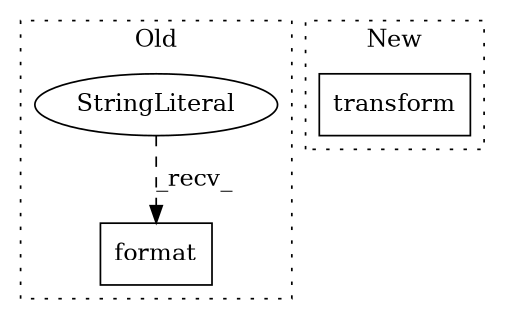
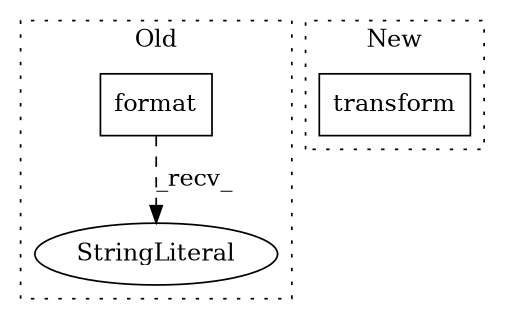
(156, 171) -> (156, 171)
